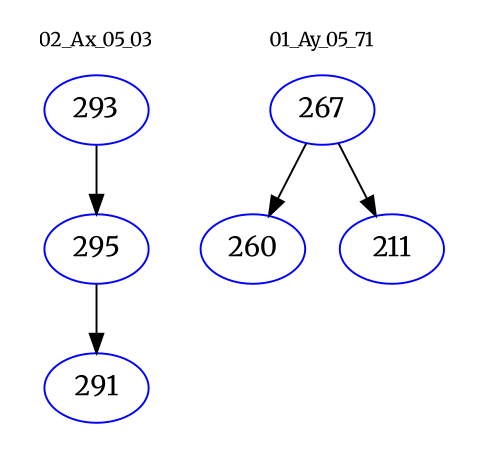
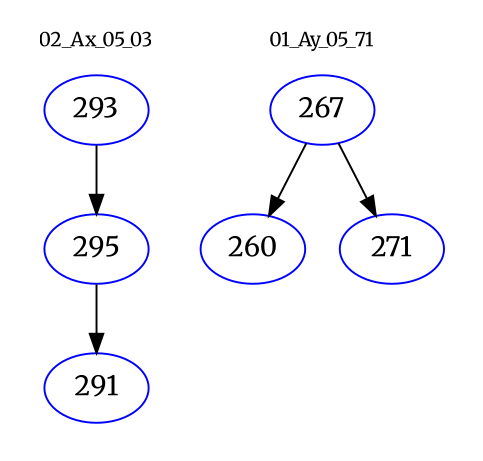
(392, 249) -> (392, 249)
